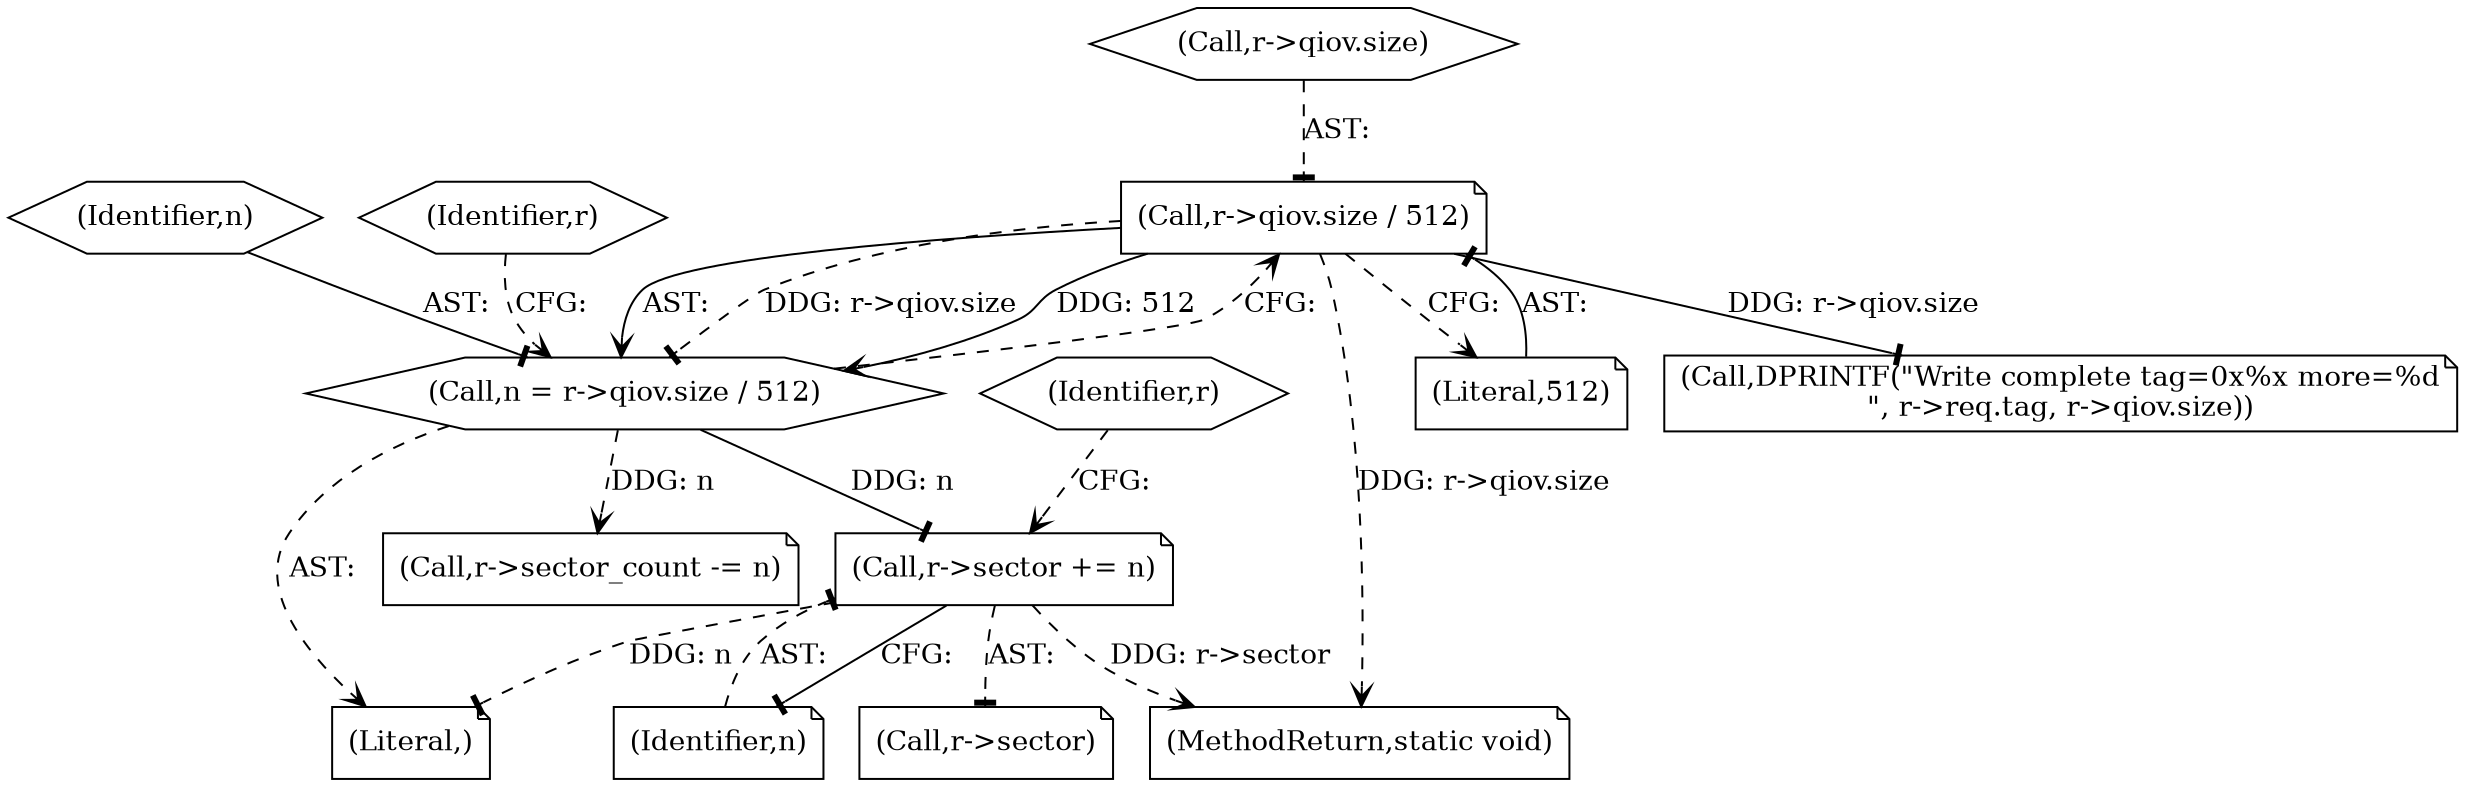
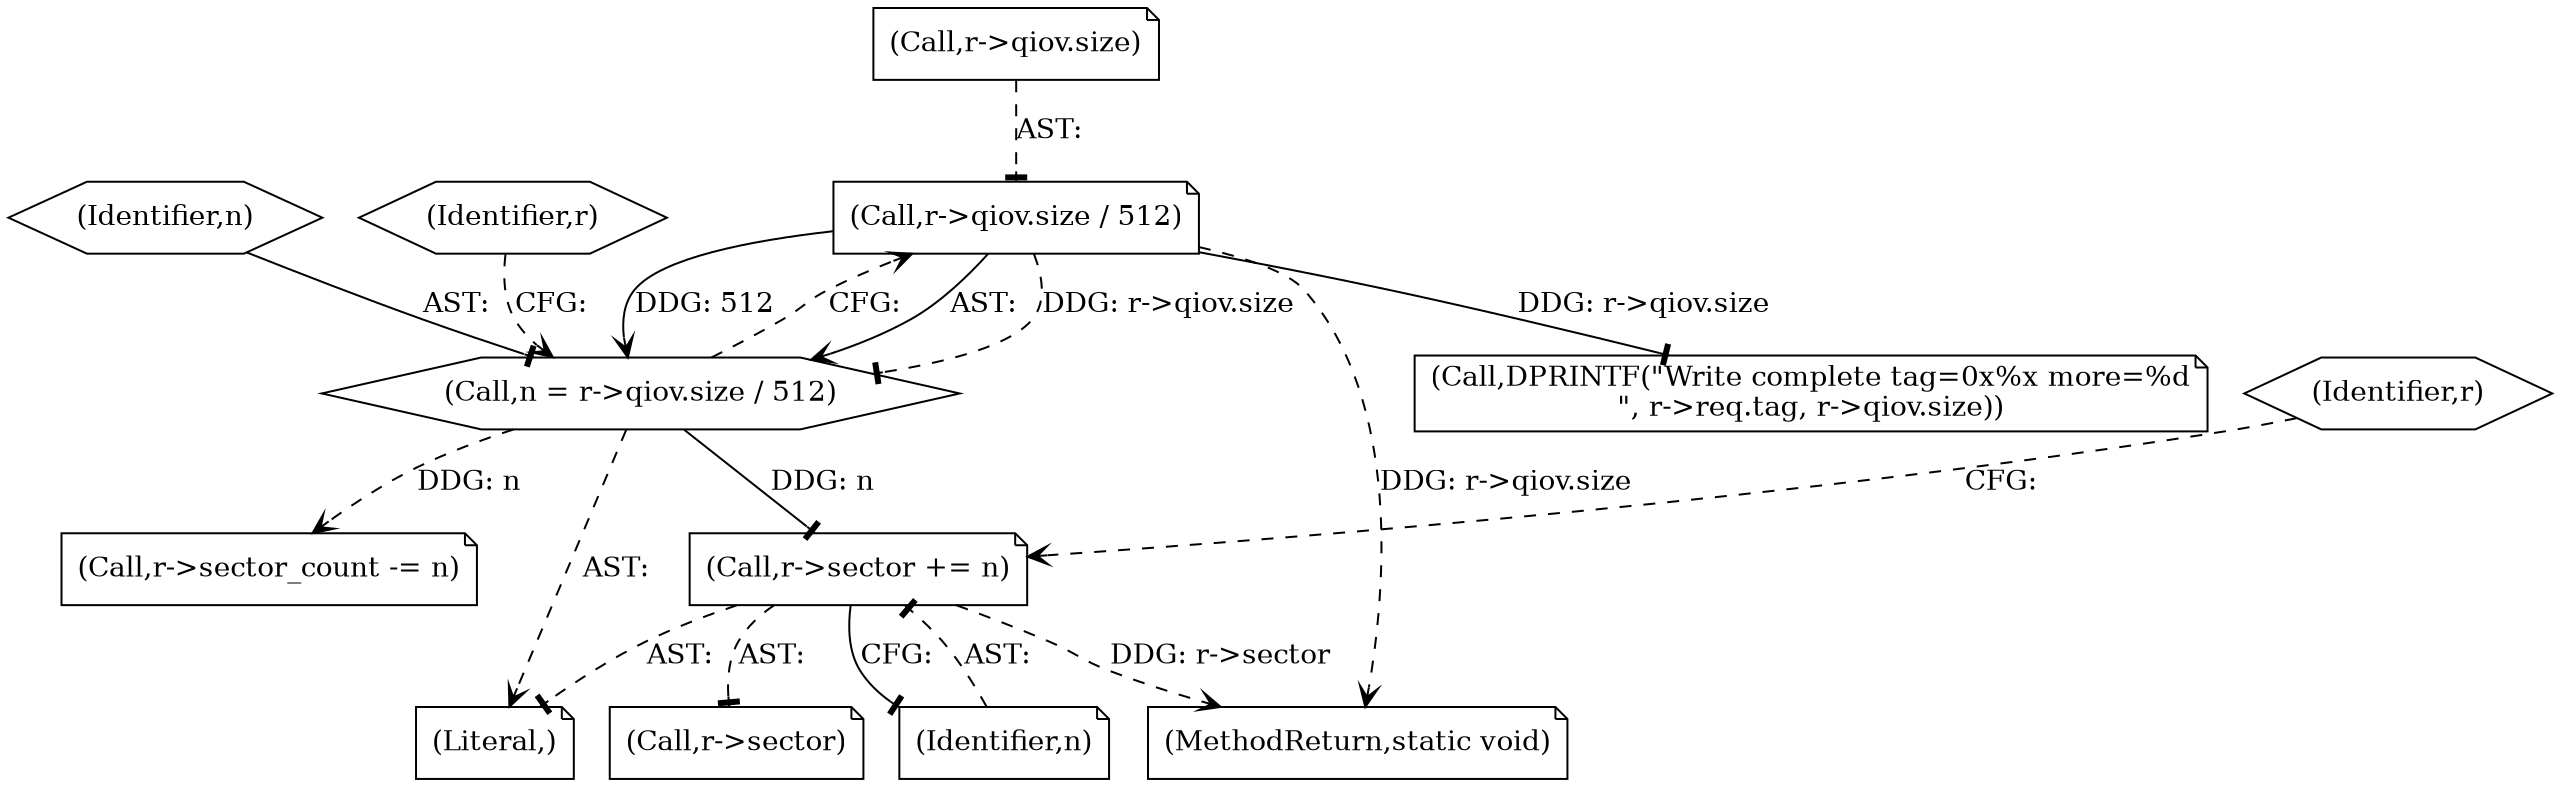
(1304, 44) -> (1016, 44)
(1521, 393) -> none
(681, 656) -> (685, 656)
